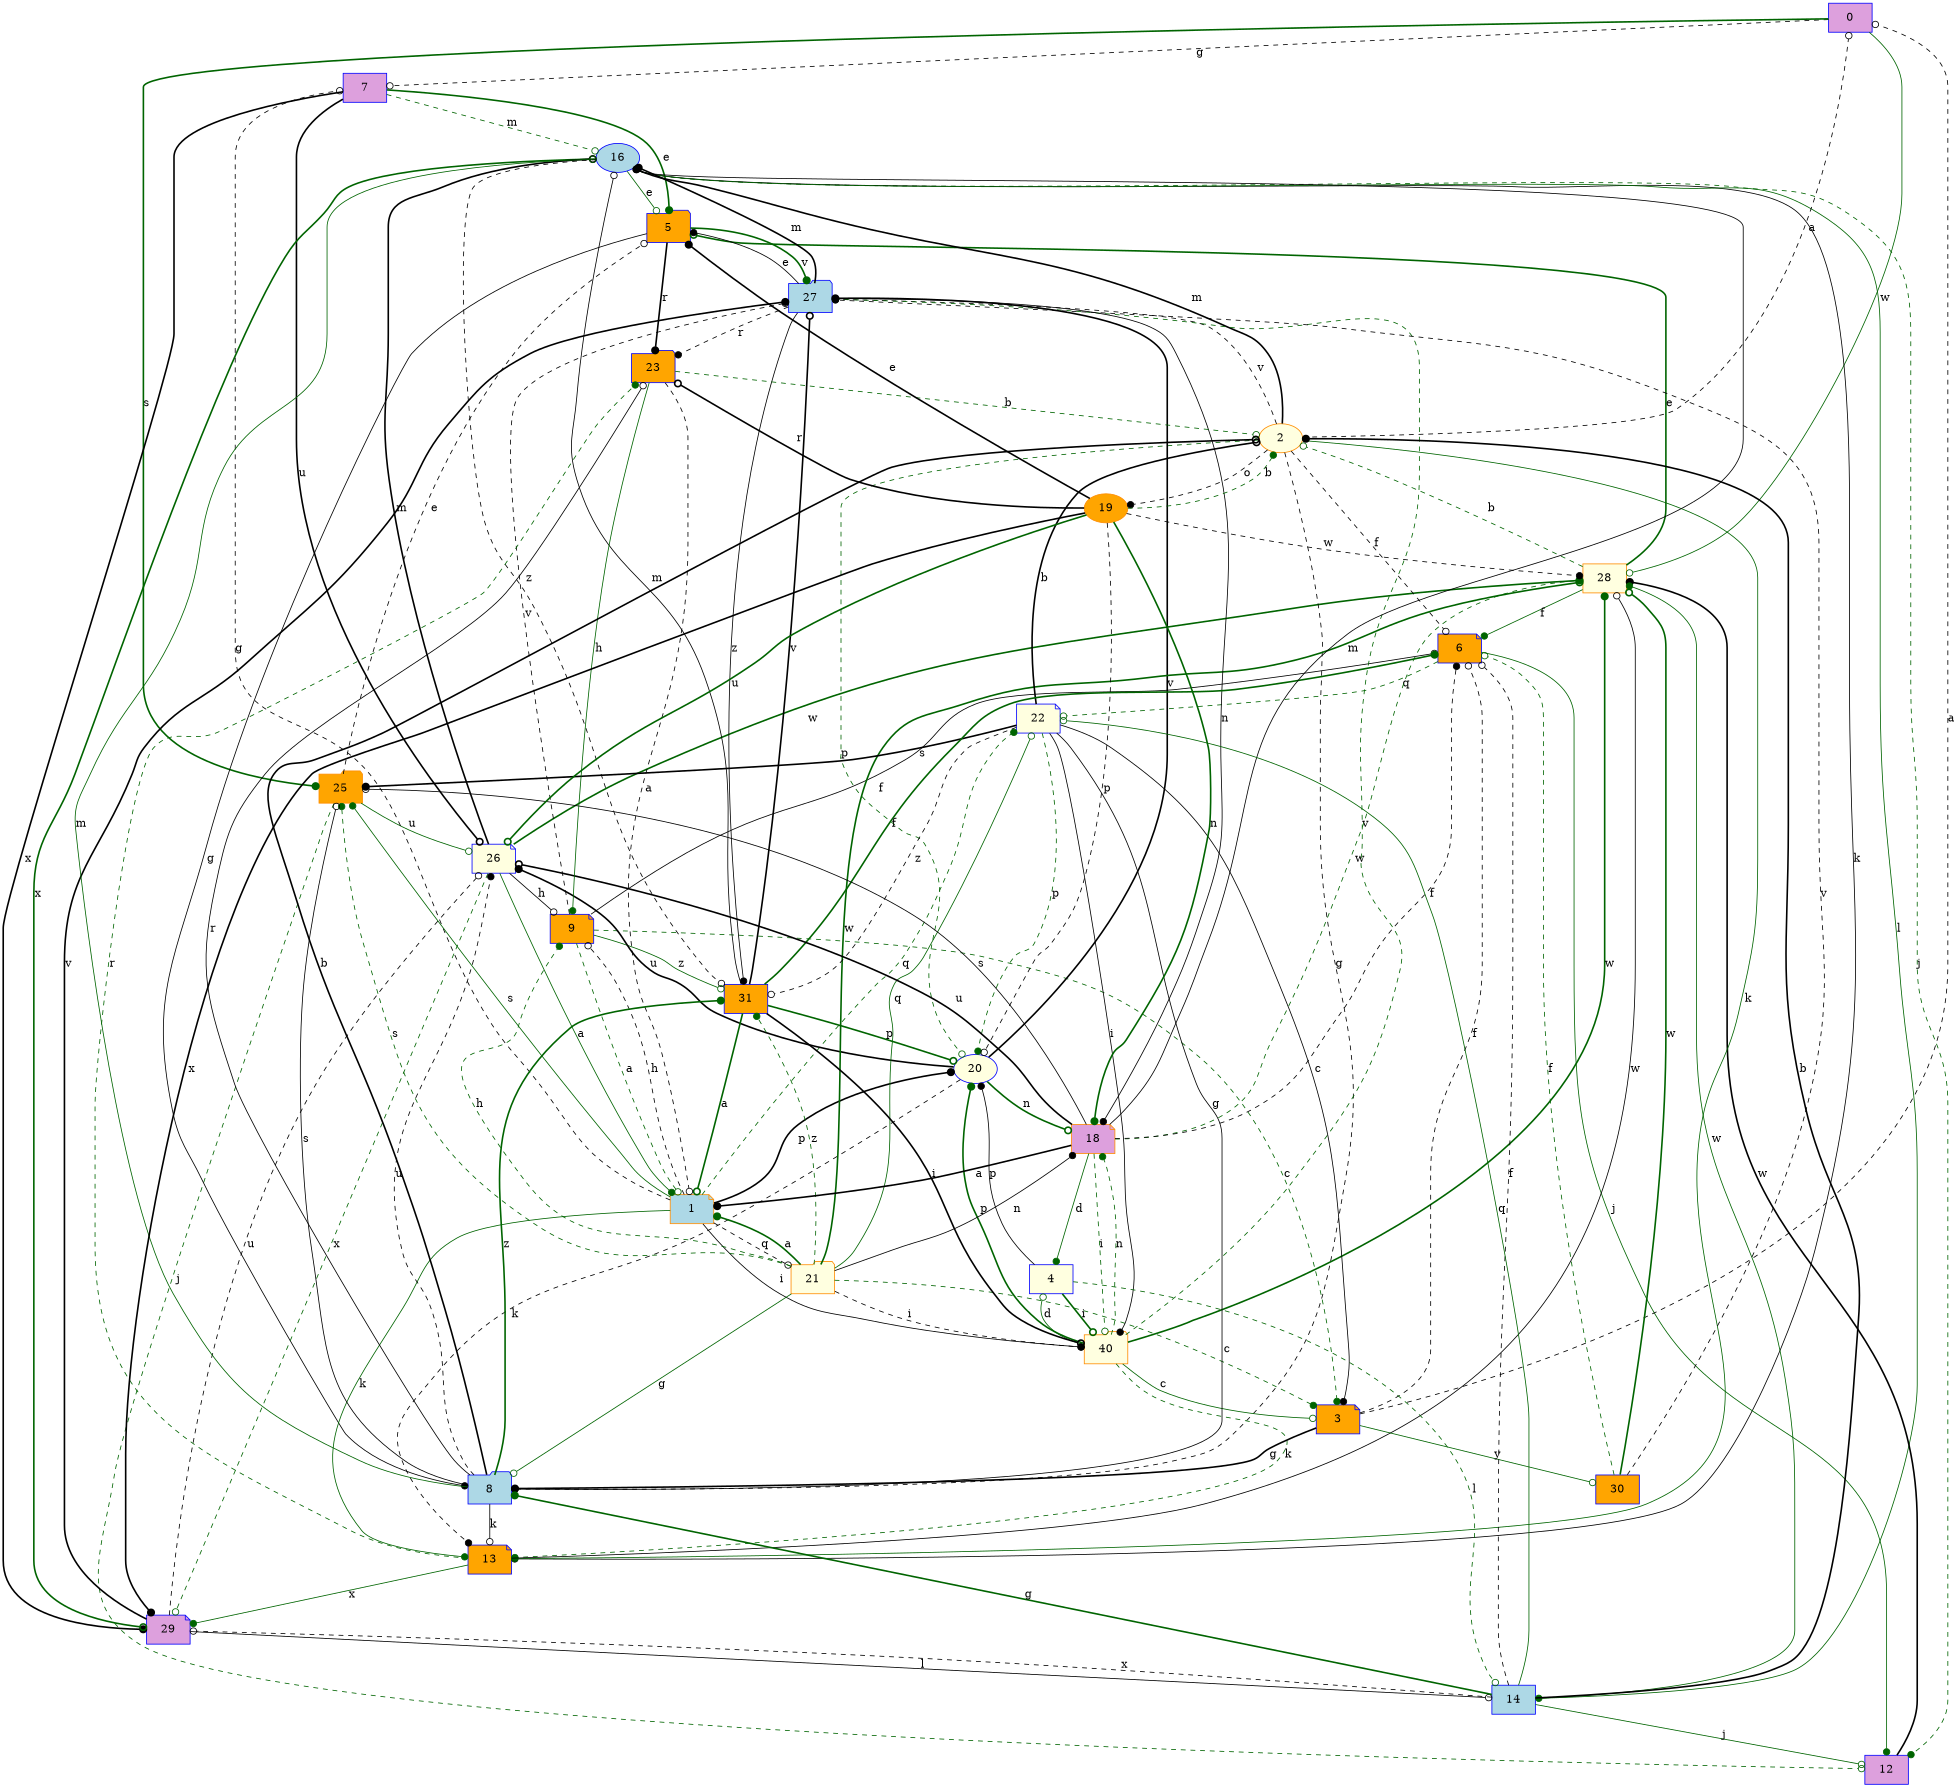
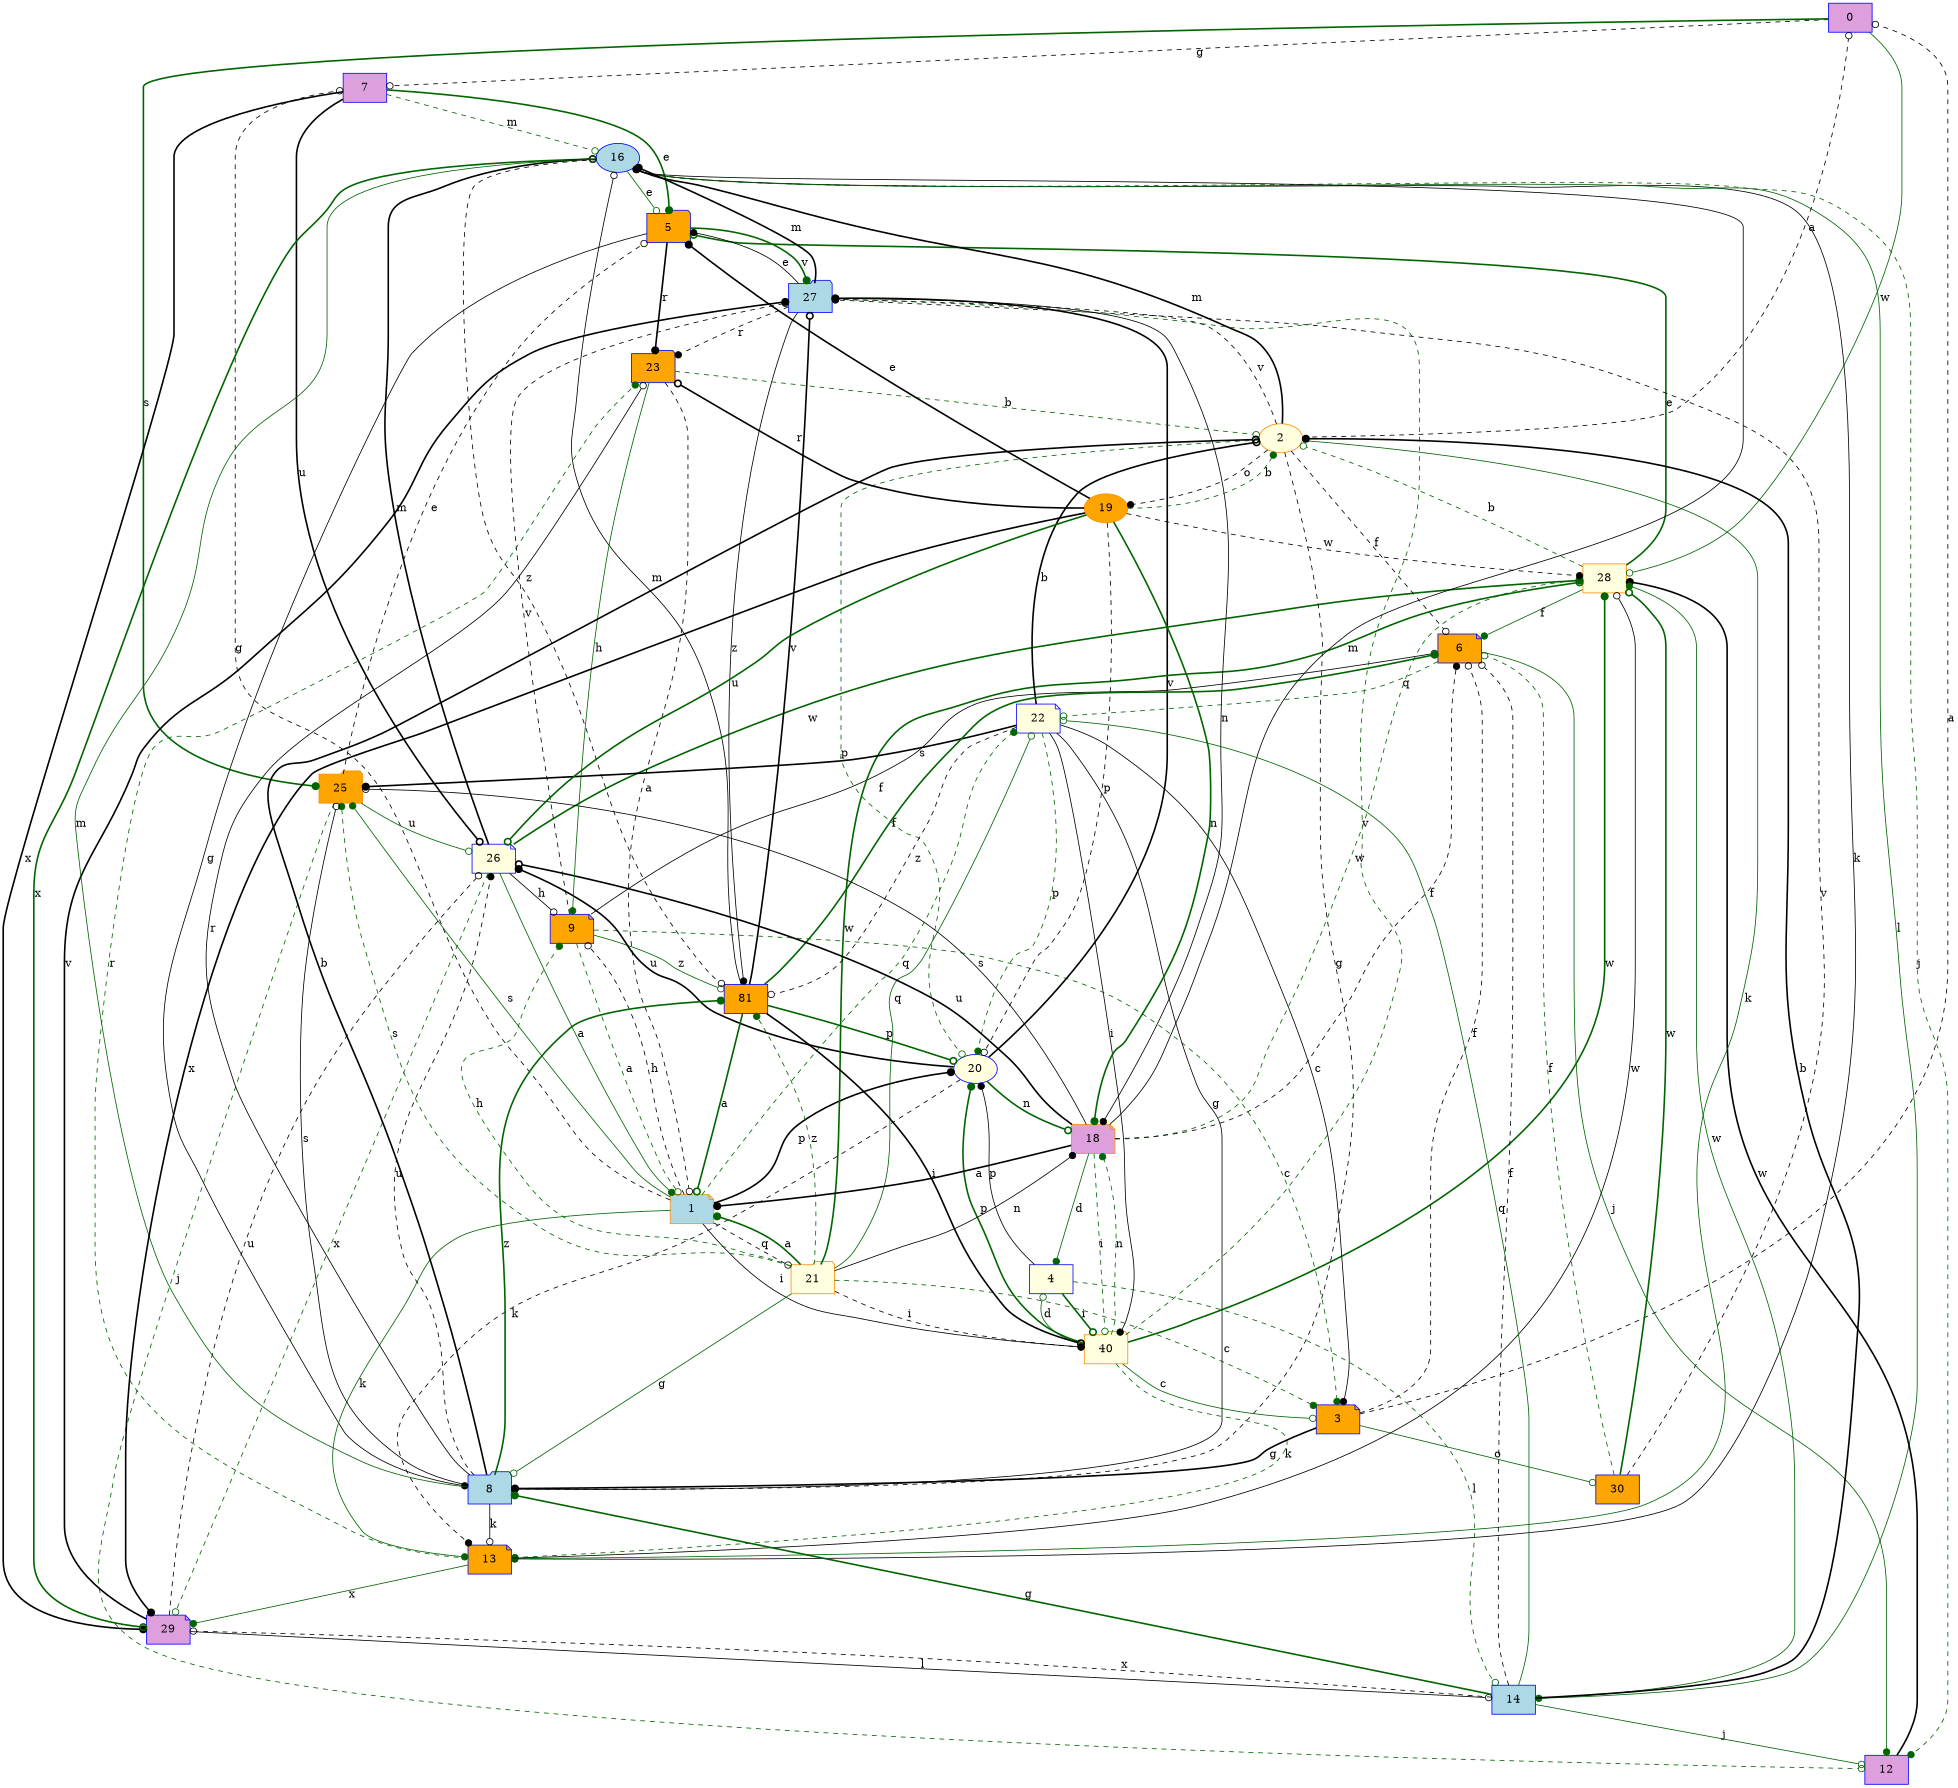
(746, 999) -> (746, 999)
(1498, 1454) -> (1498, 1454)
